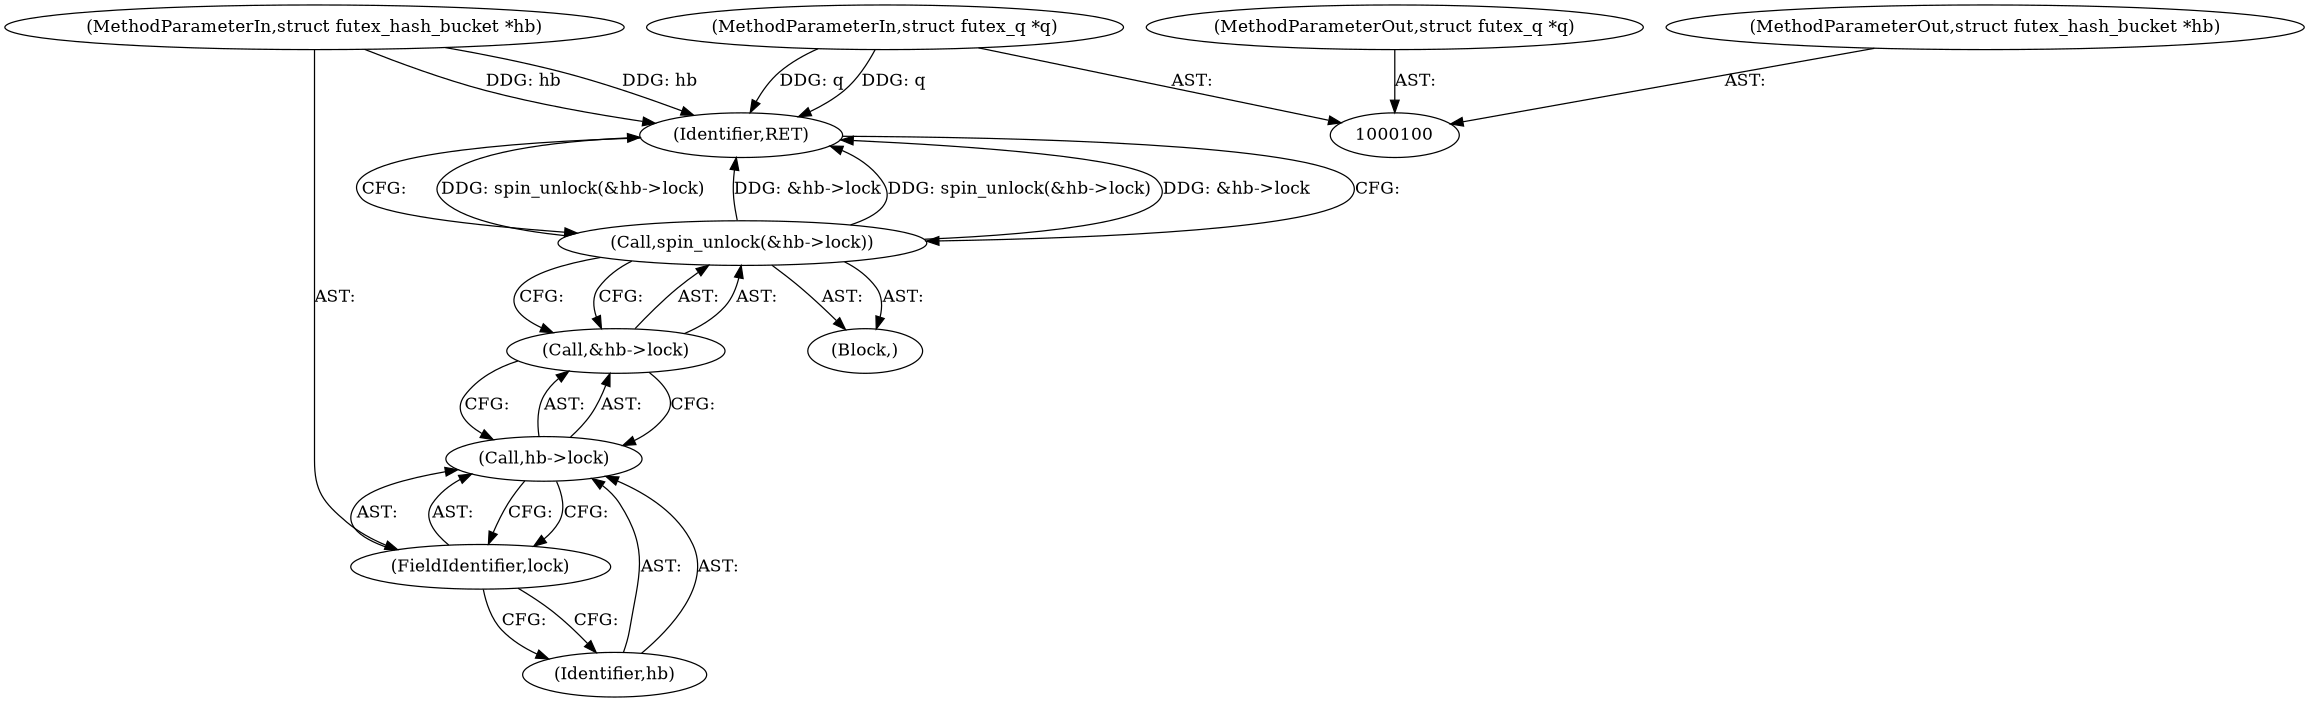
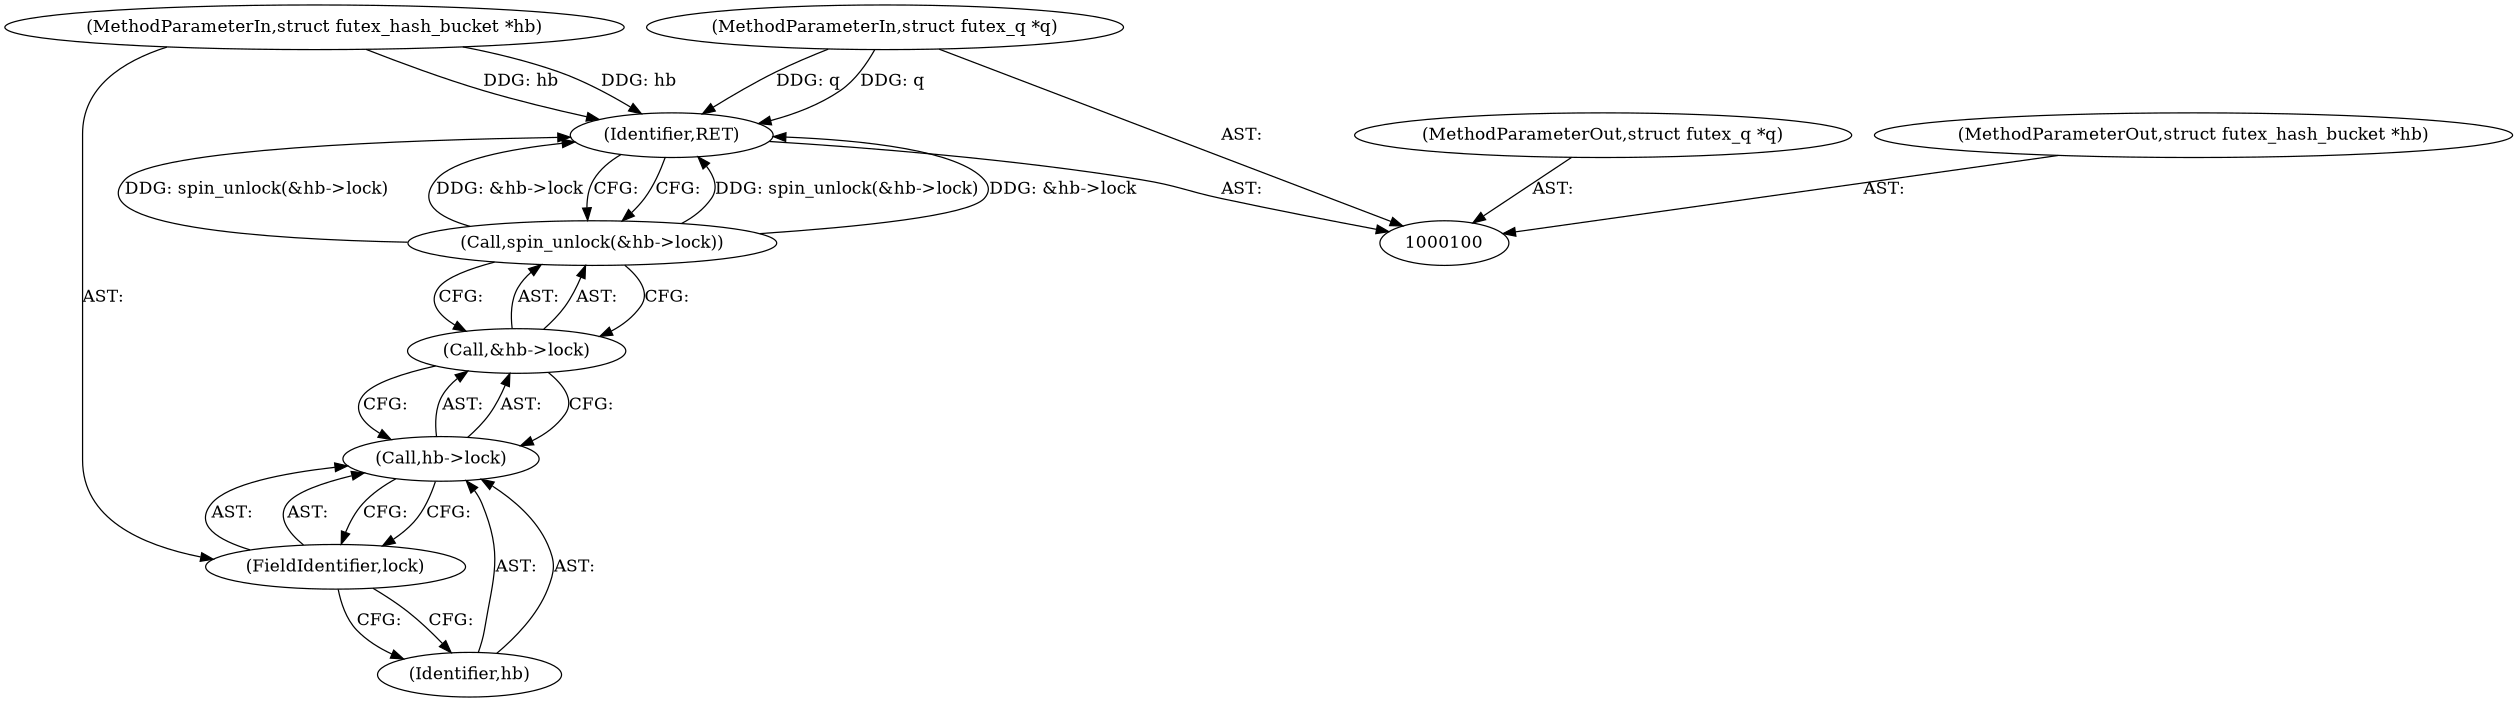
none -> (1075, 170)
(865, 351) -> none
